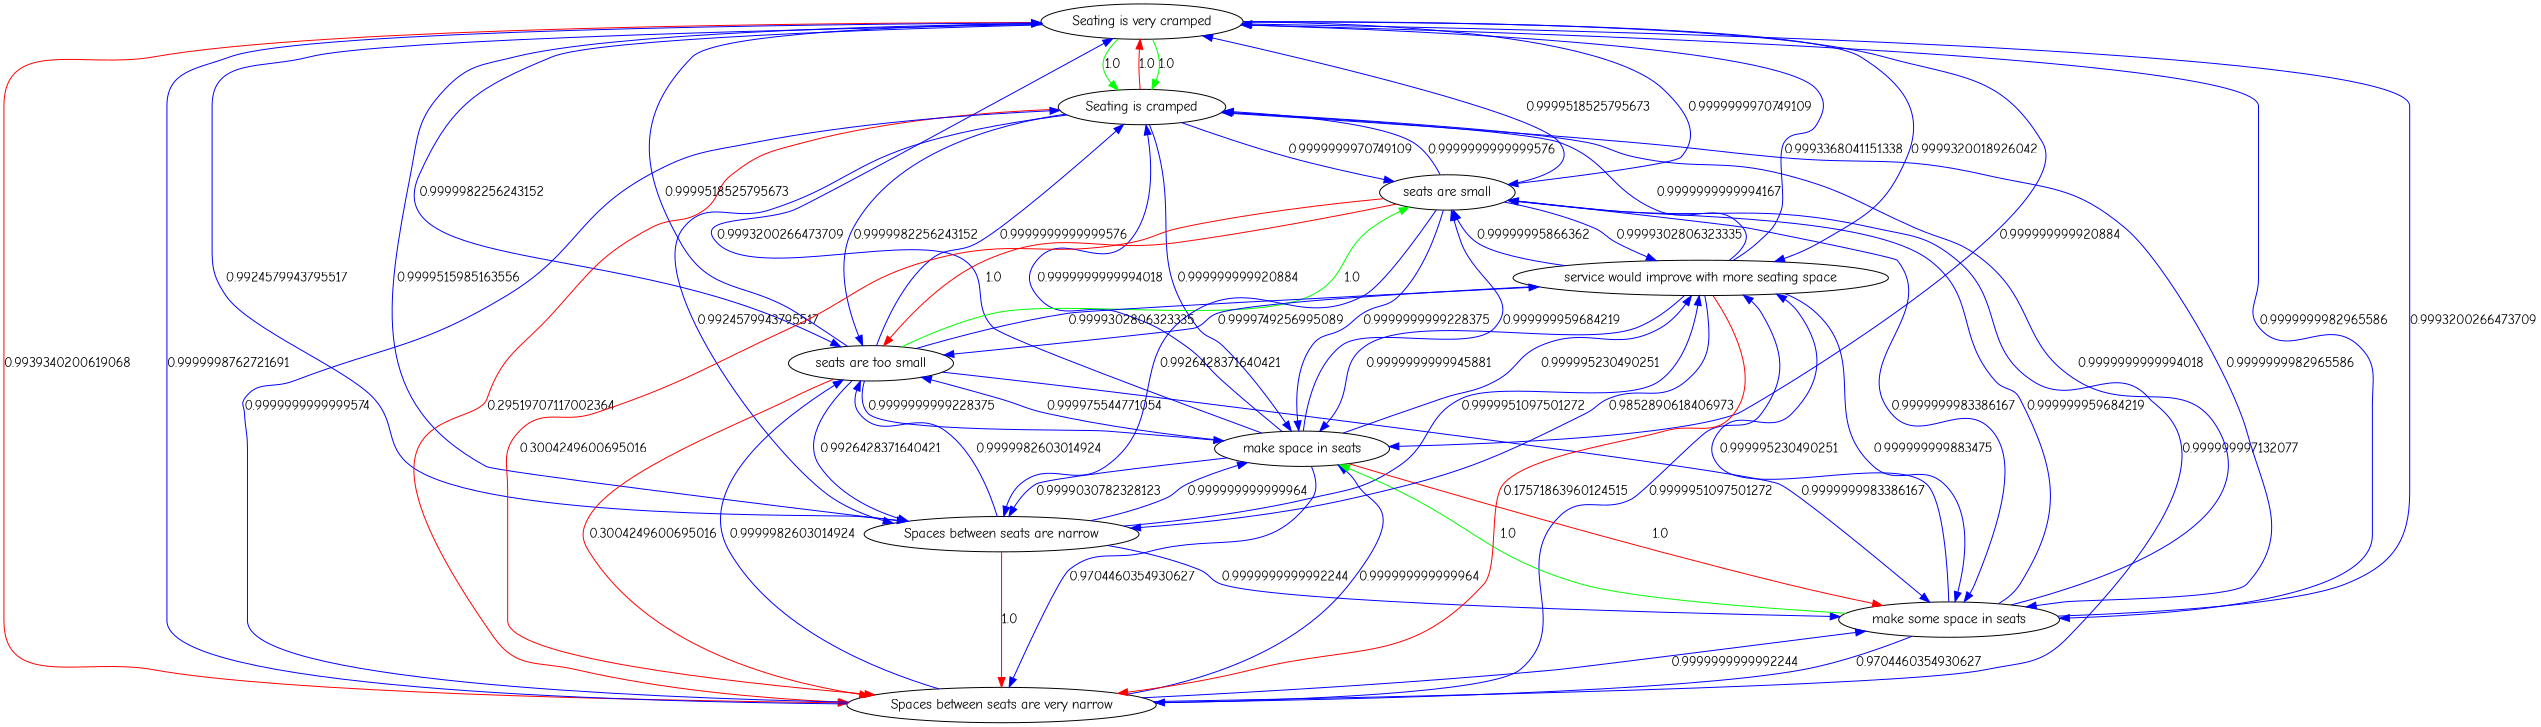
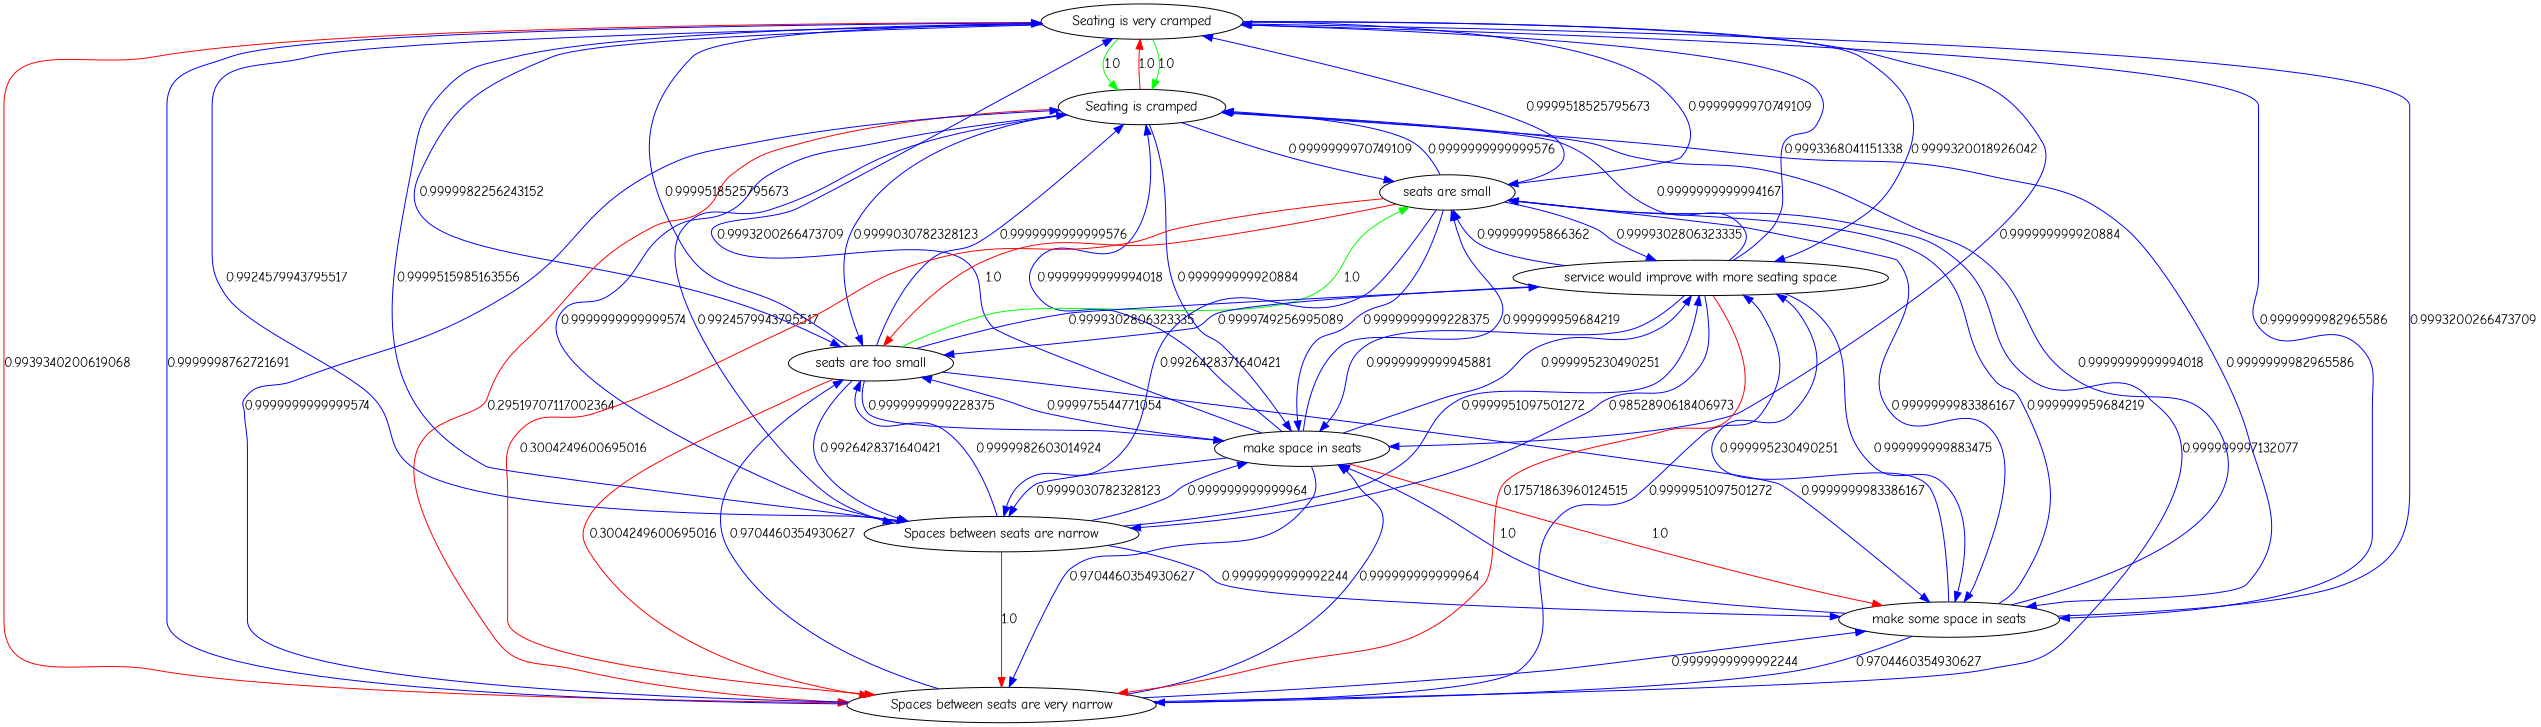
(916, 235) -> (916, 235)
none -> (620, 287)
(792, 534) -> (792, 534)
(1584, 585) -> (1584, 585)
